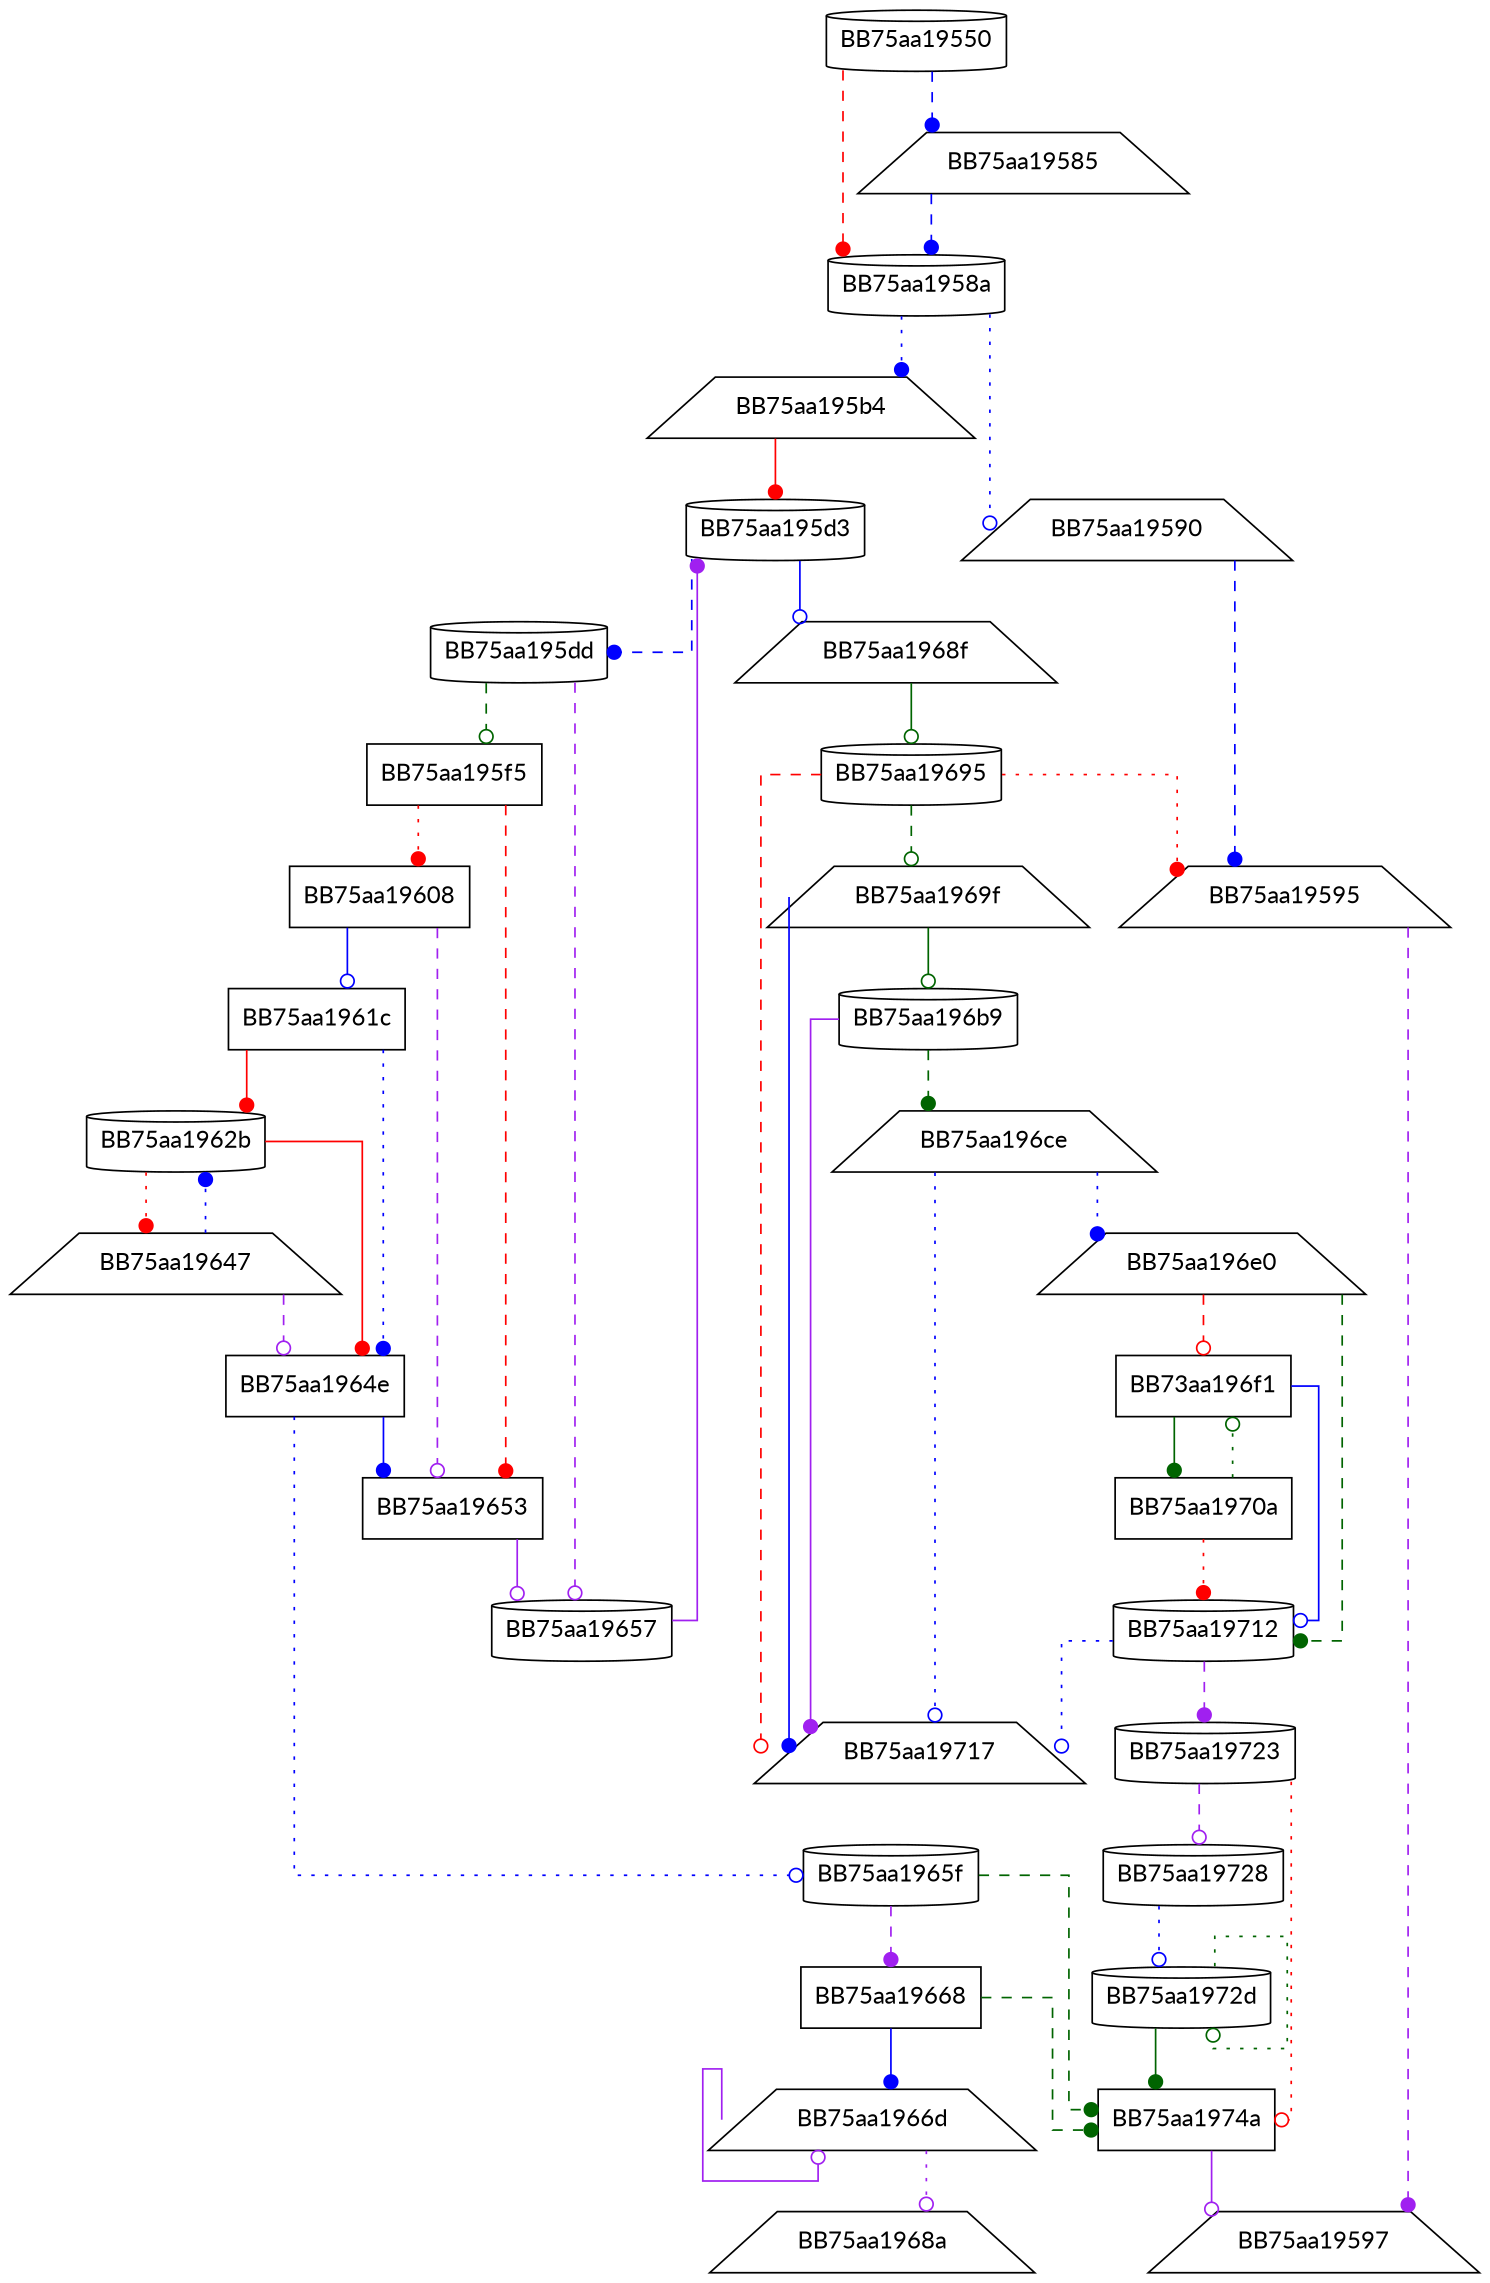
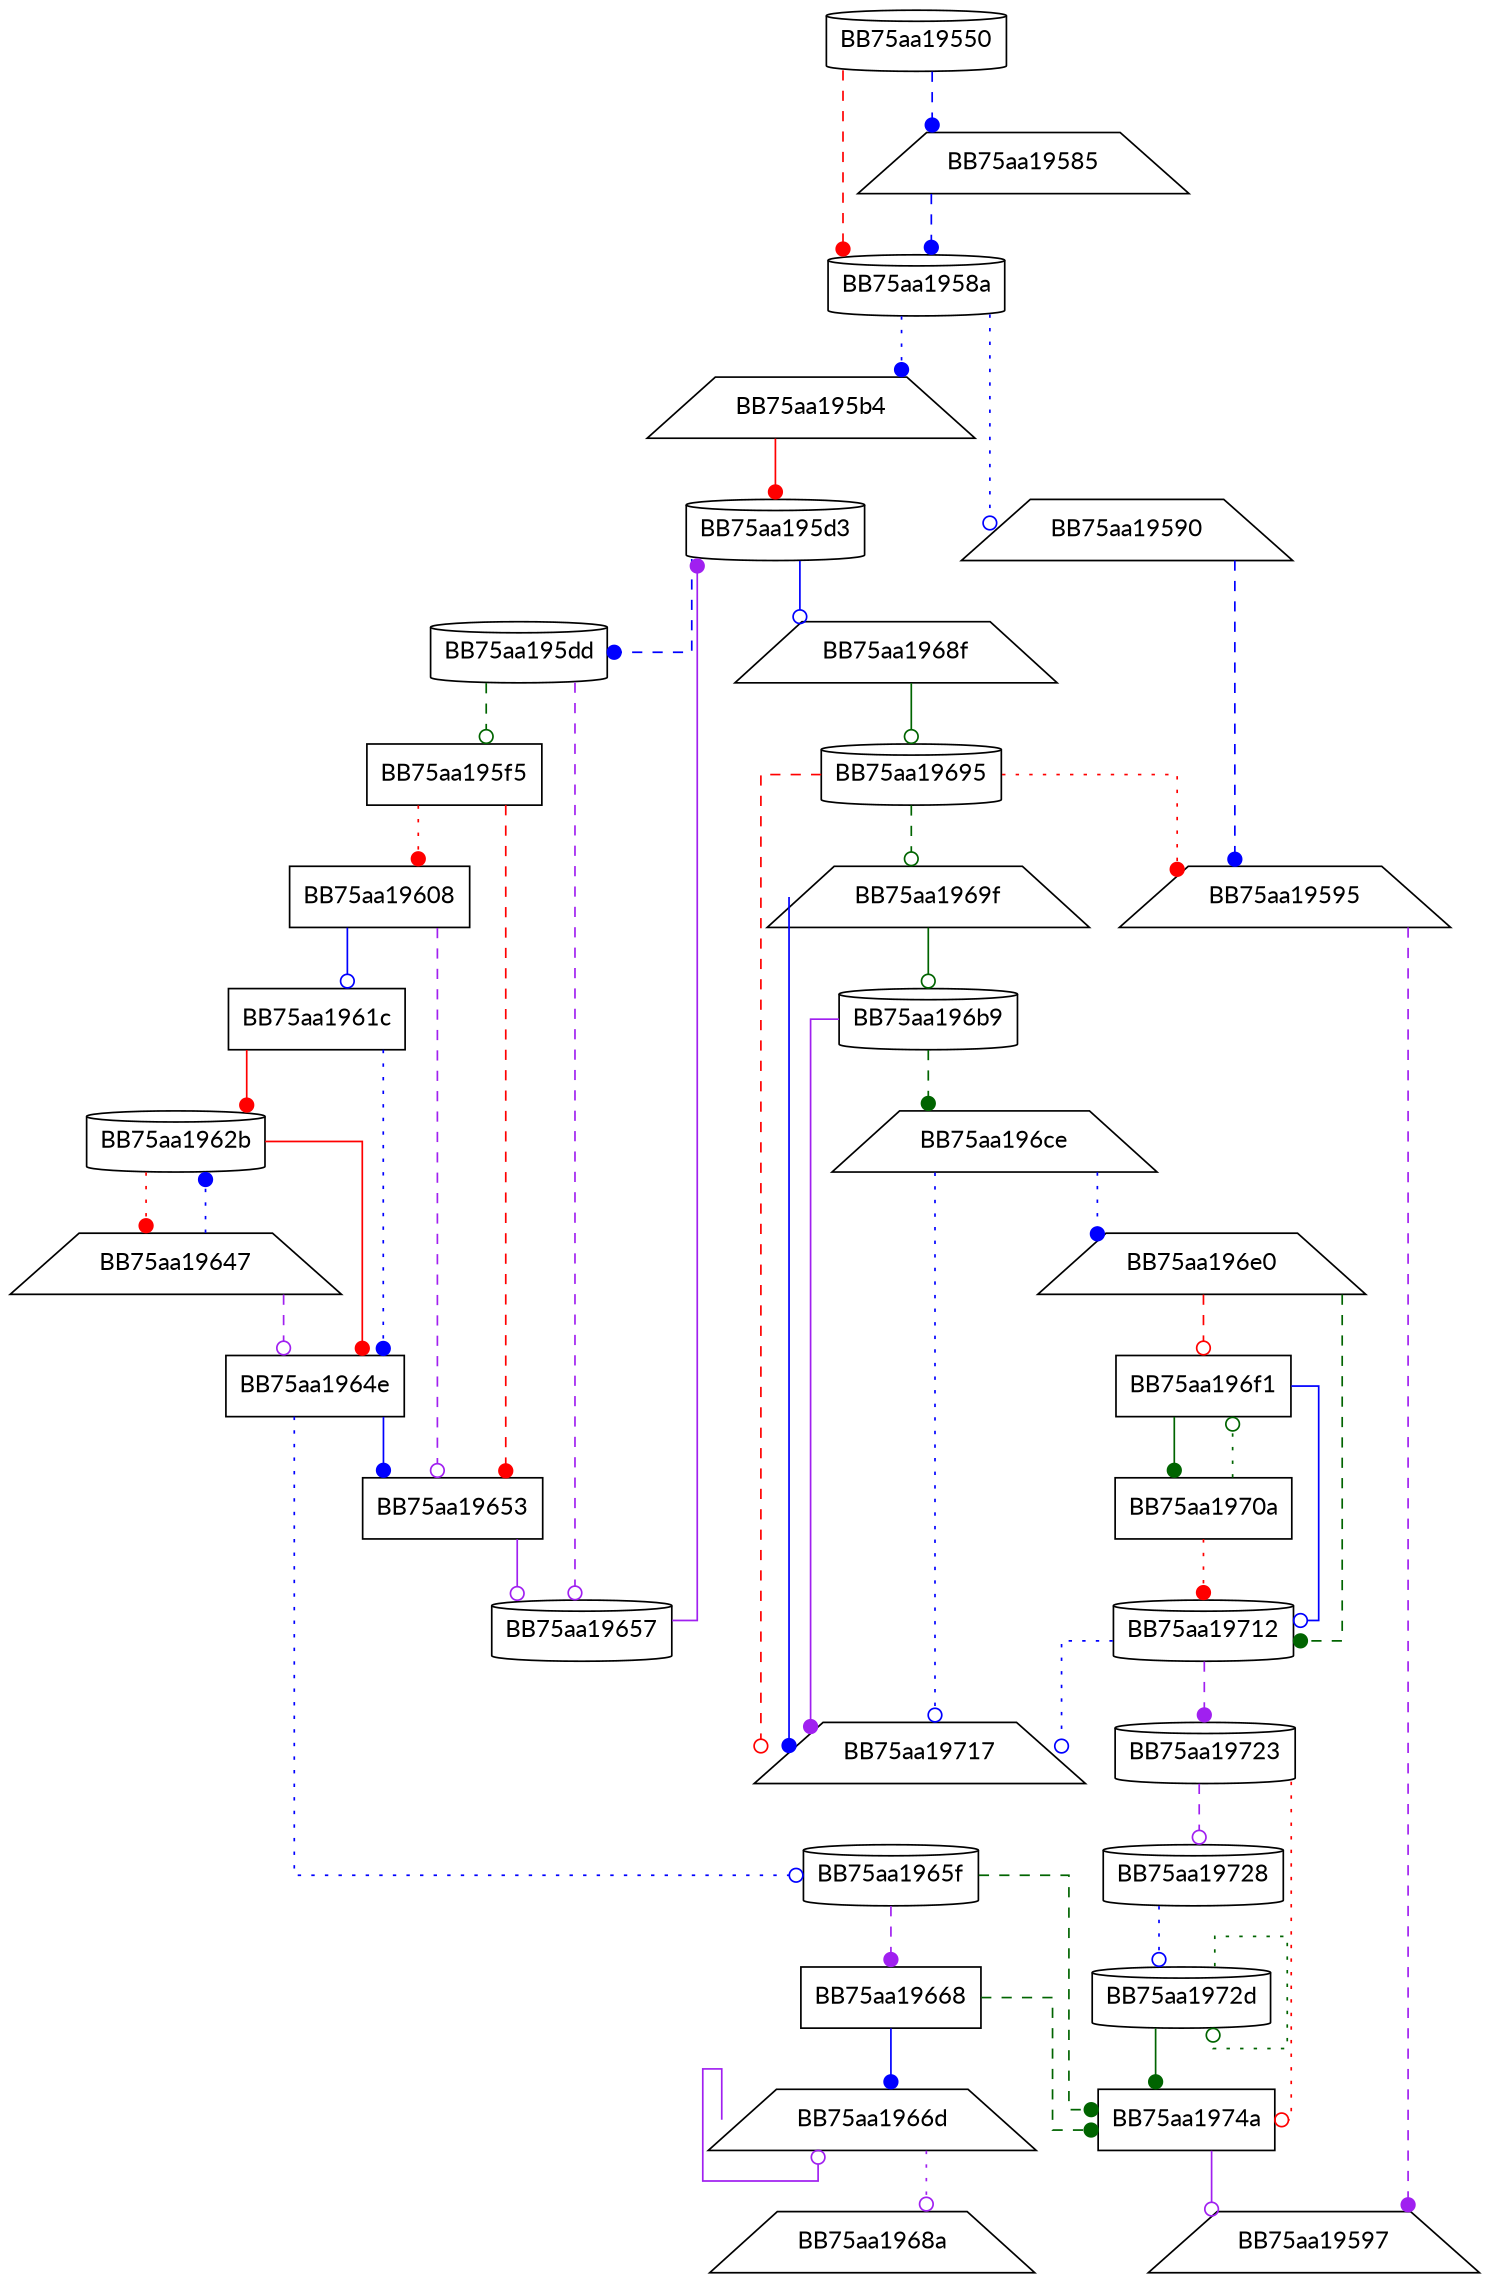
(1203, 1386) -> (1203, 1386)
